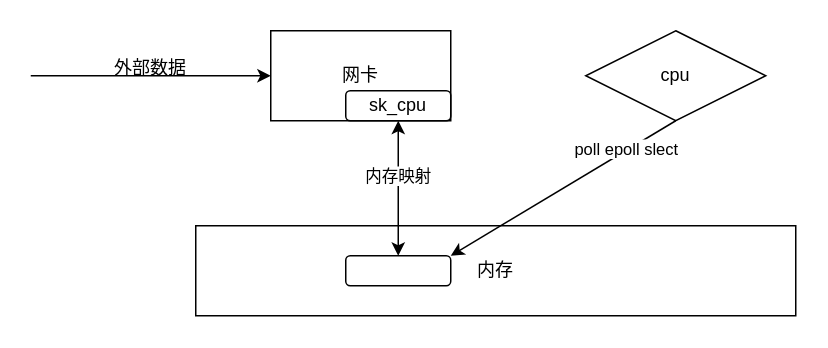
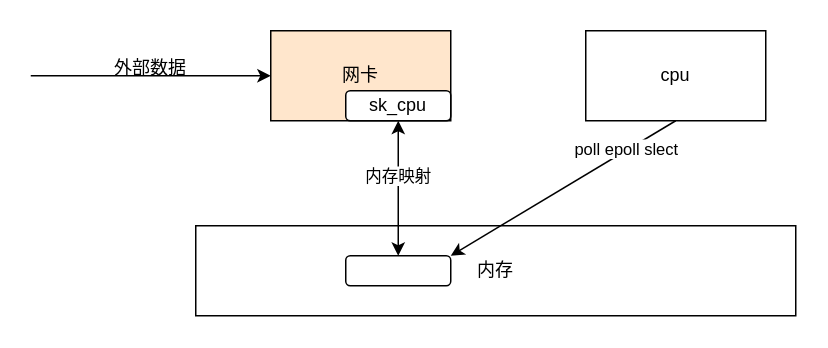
(361, 76) -> (361, 76)
(676, 76) -> (676, 76)
